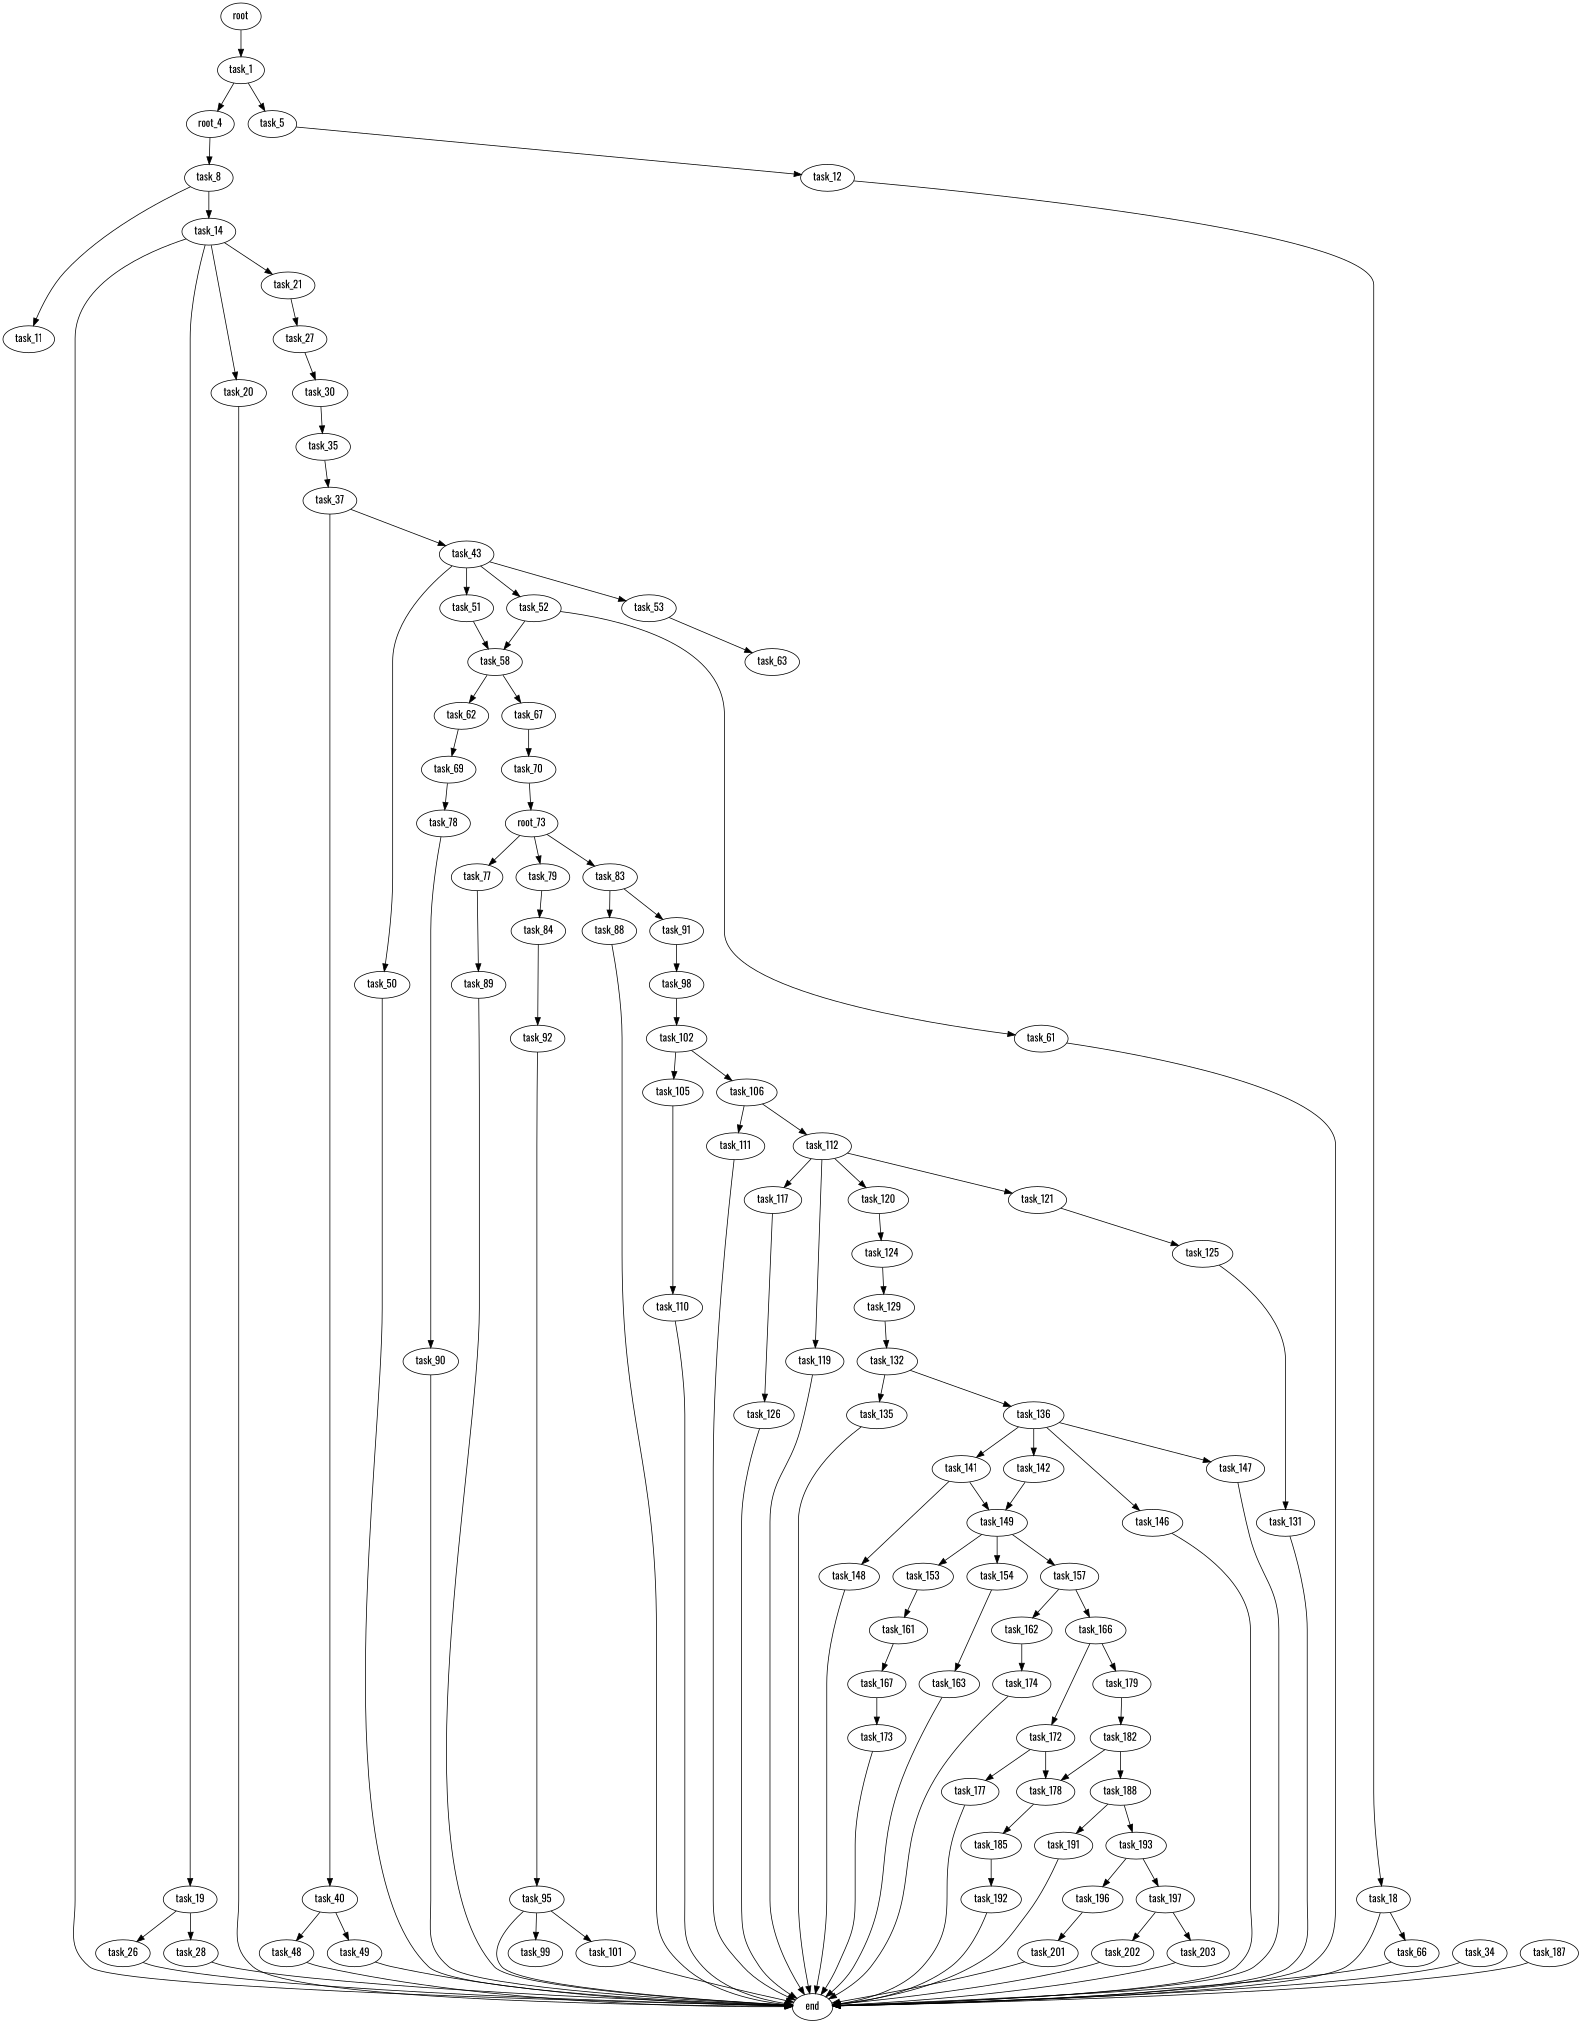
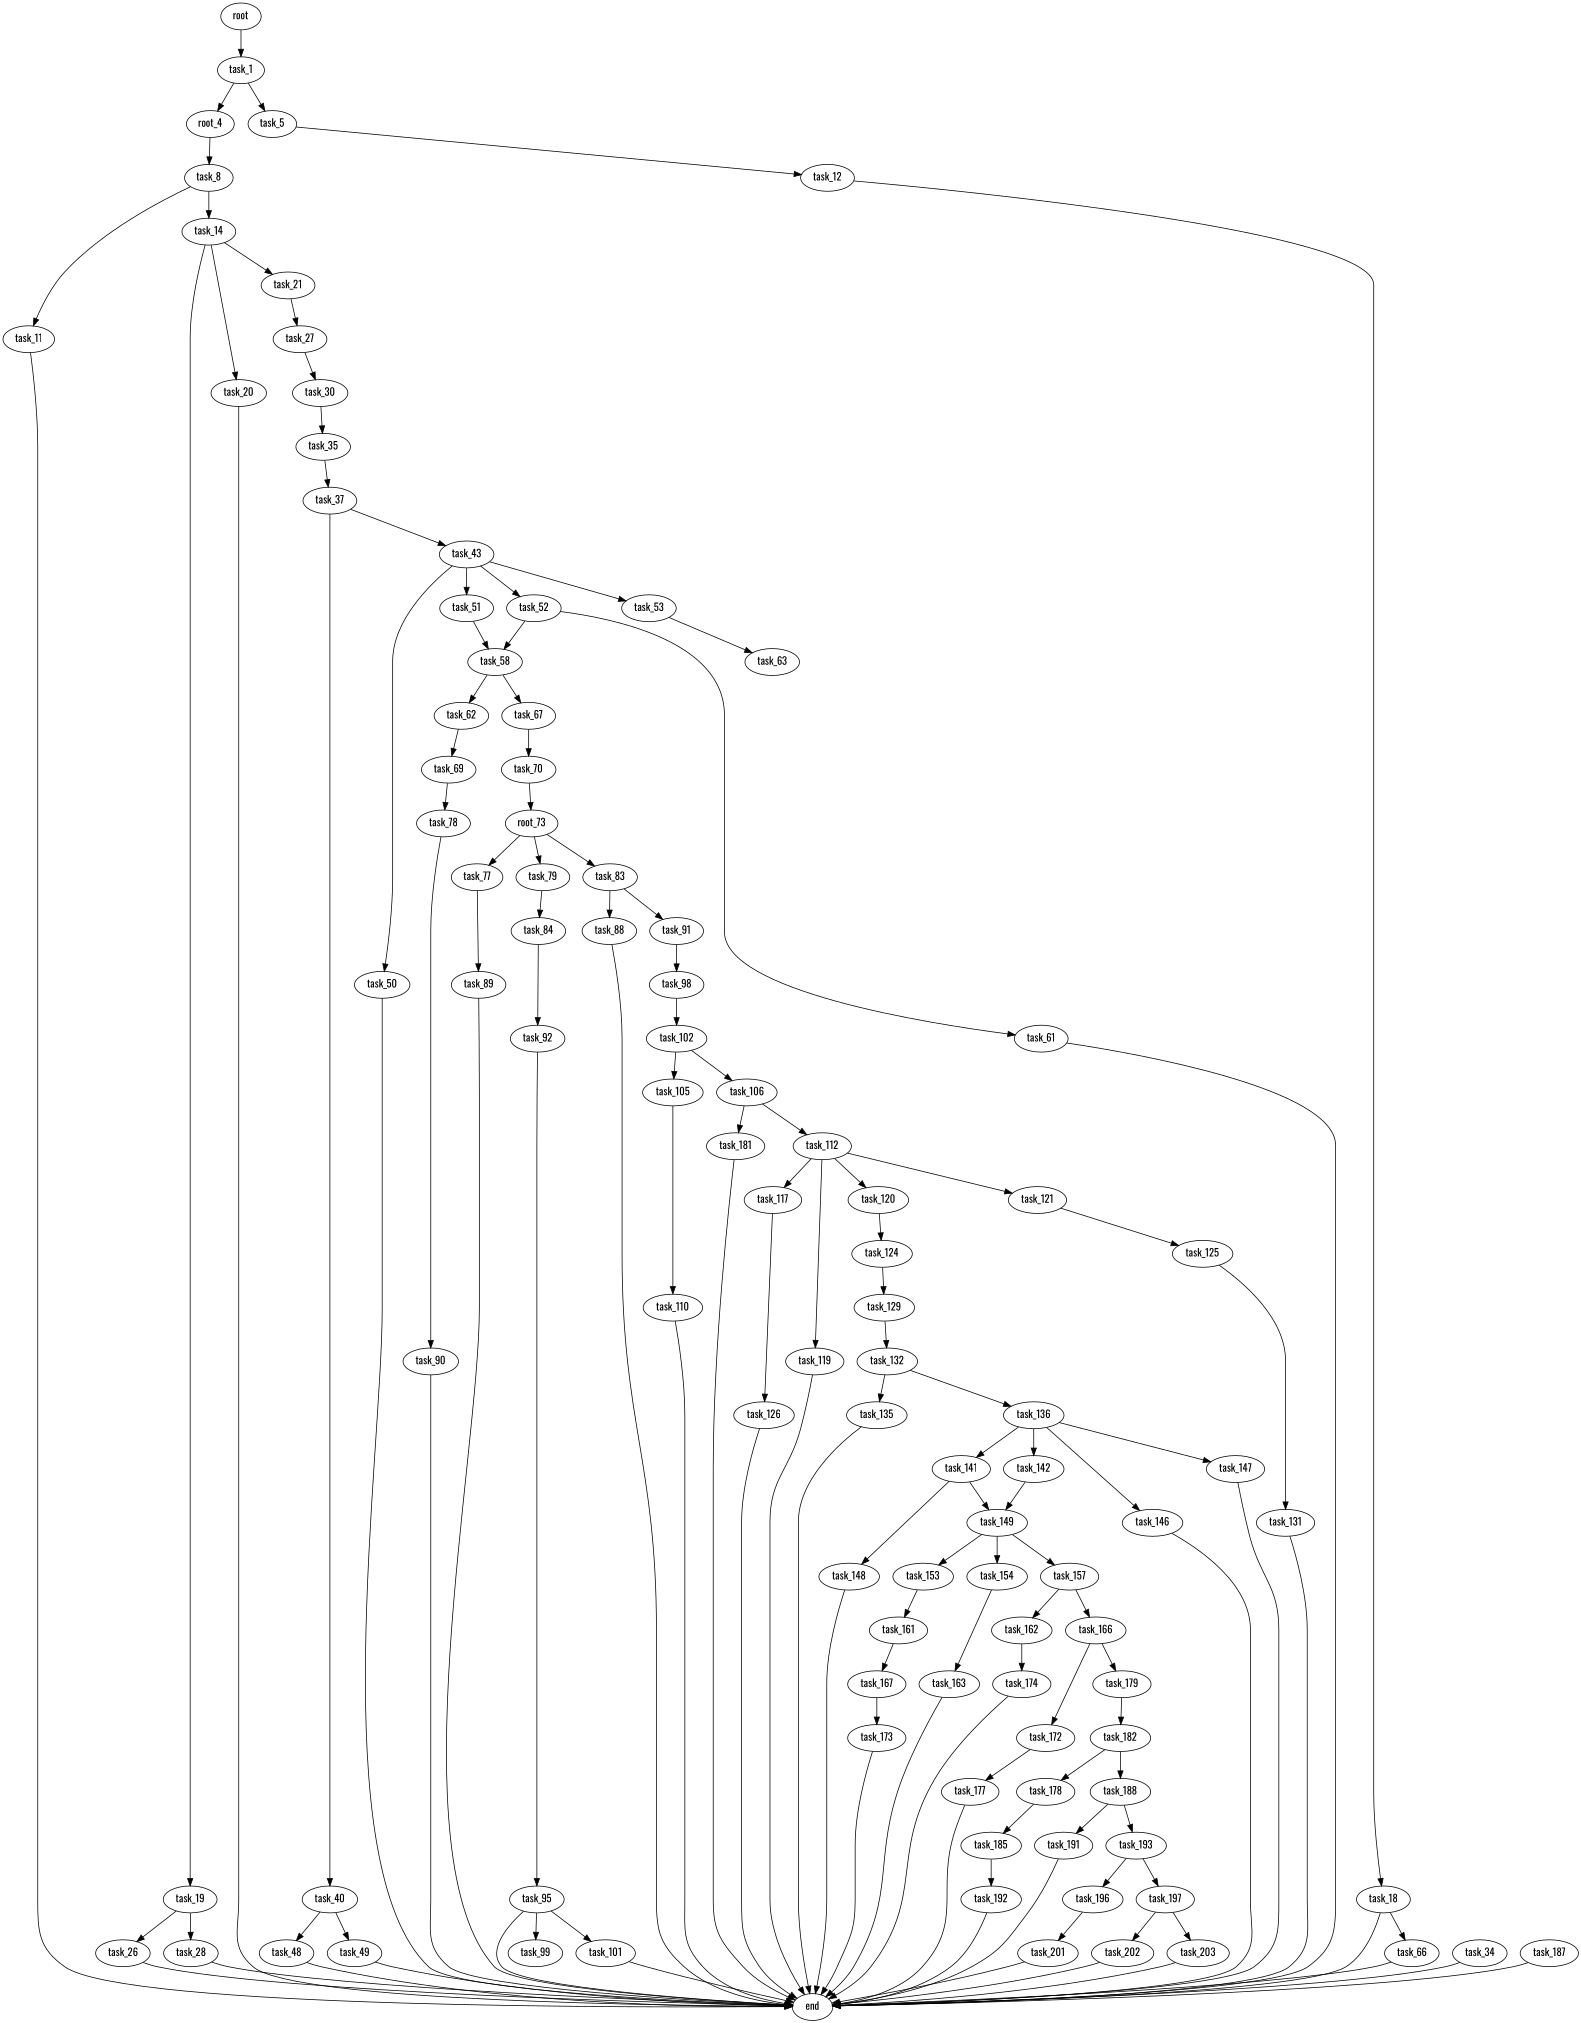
(736, 1146) -> (736, 1146)
(75, 1424) -> (38, 1526)
(1046, 1761) -> none
